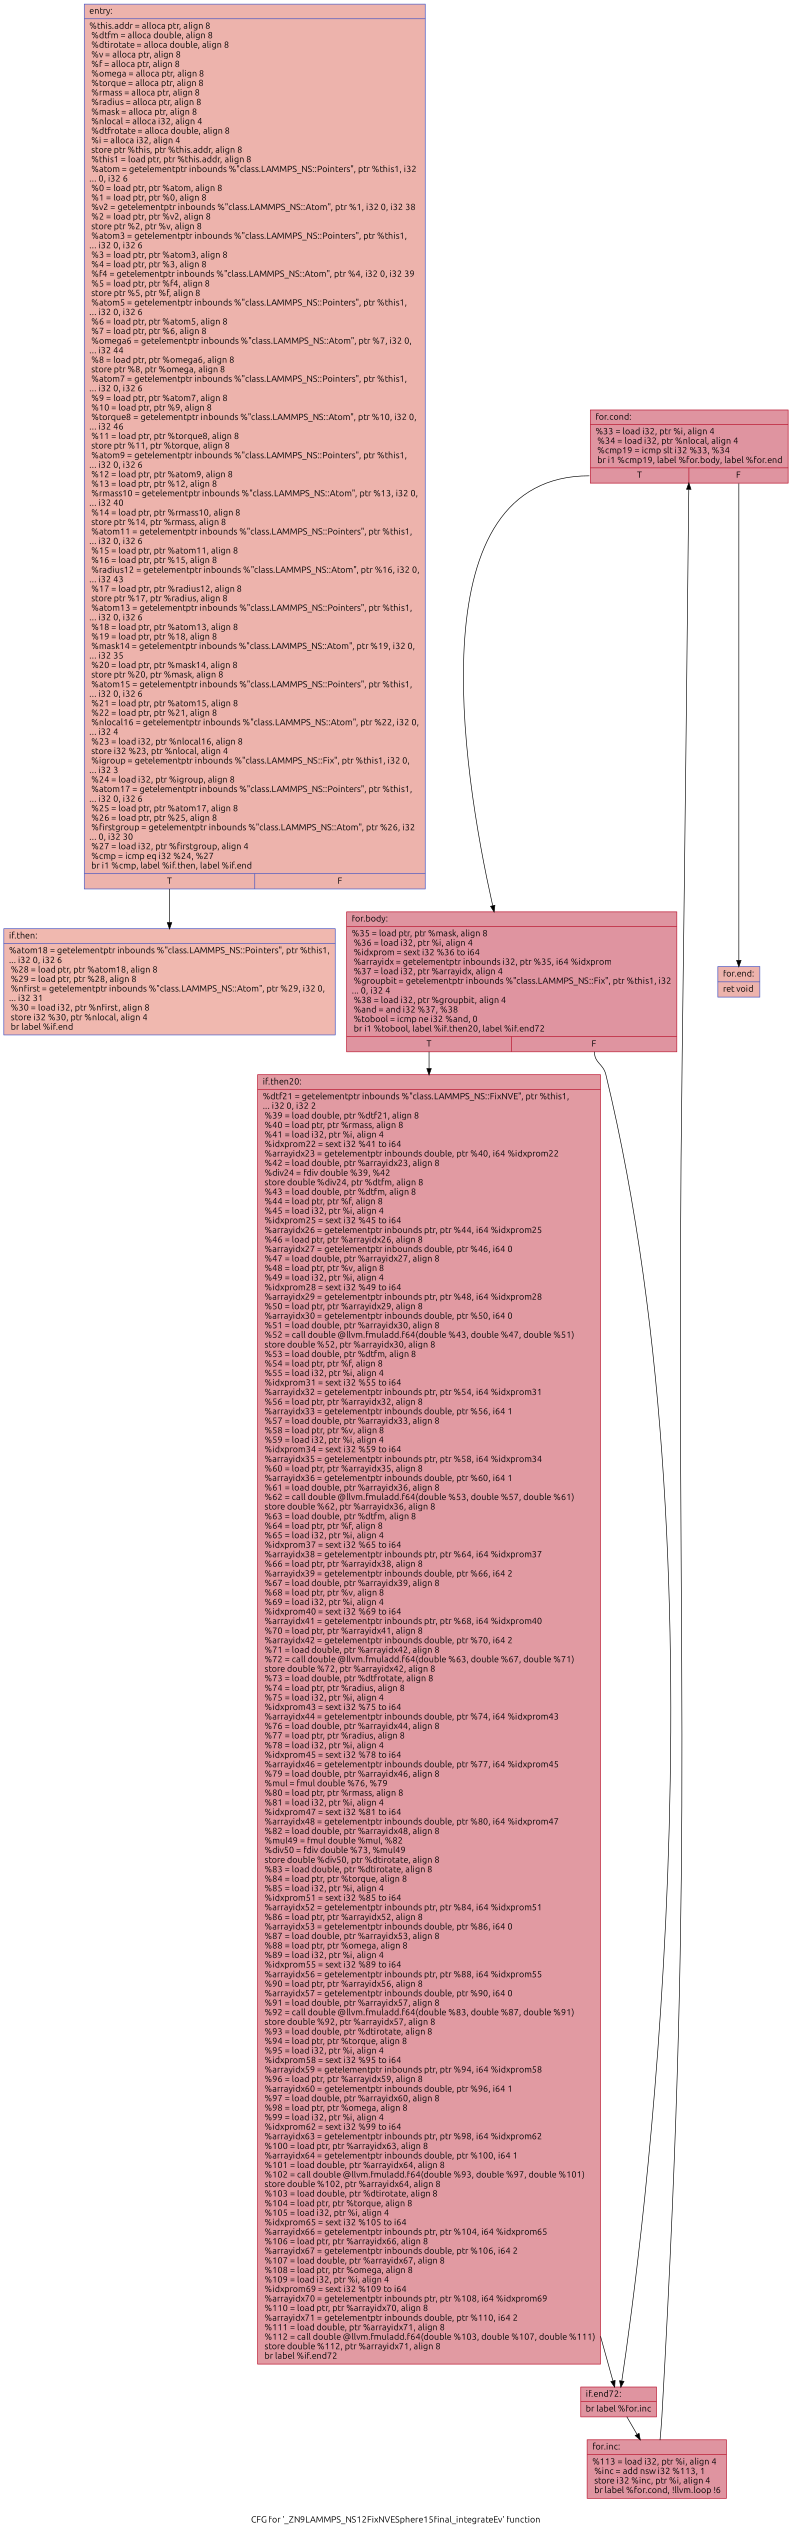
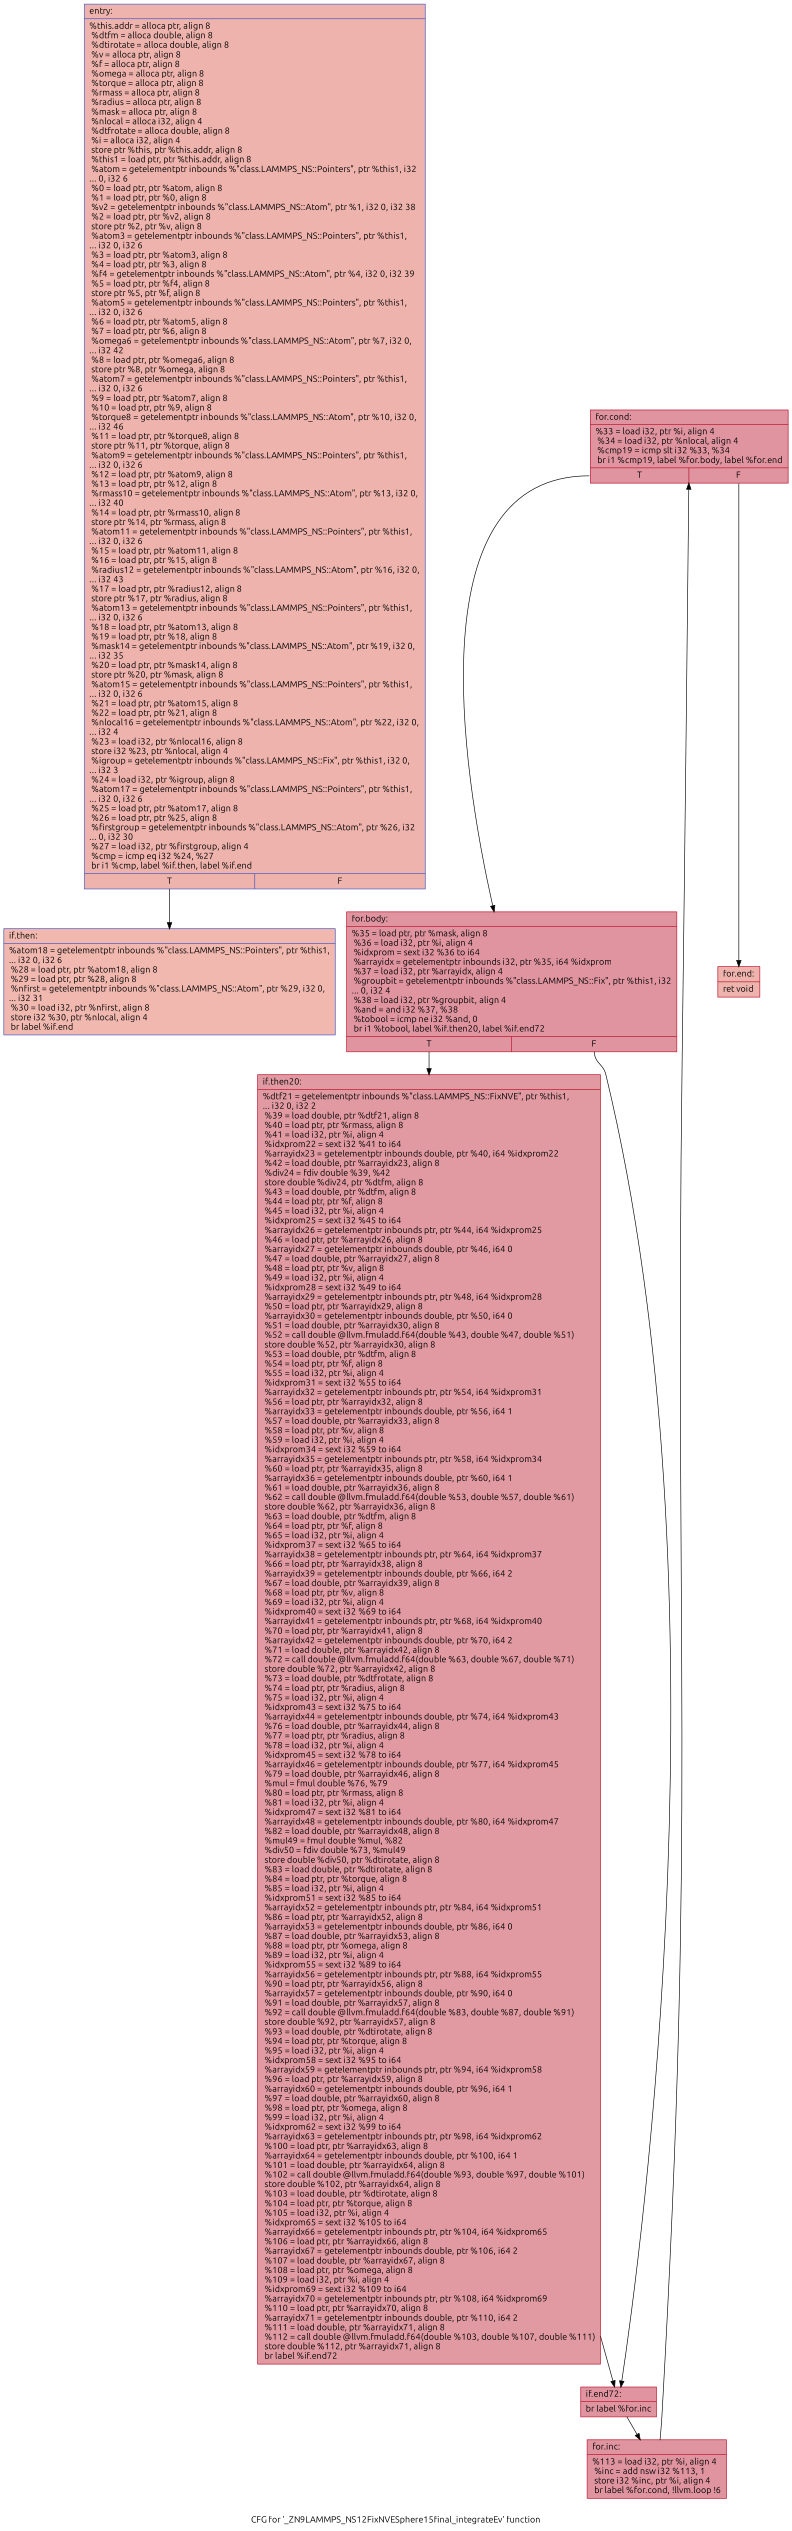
(107, 350) -> (107, 350)
(739, 982) -> (739, 982)
